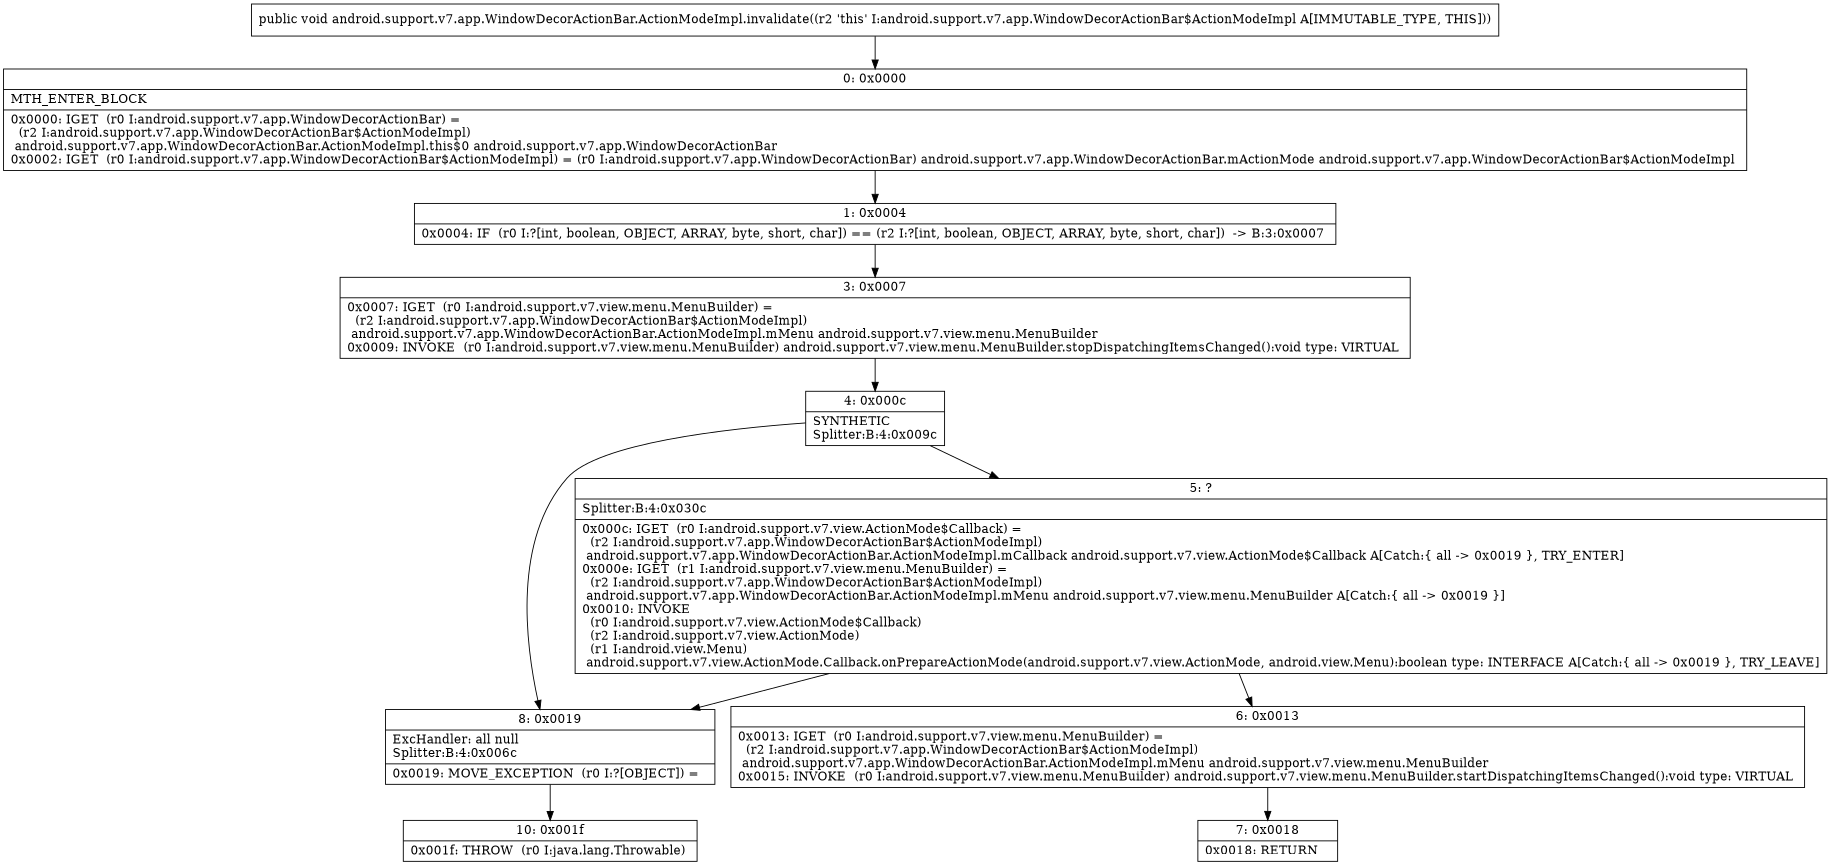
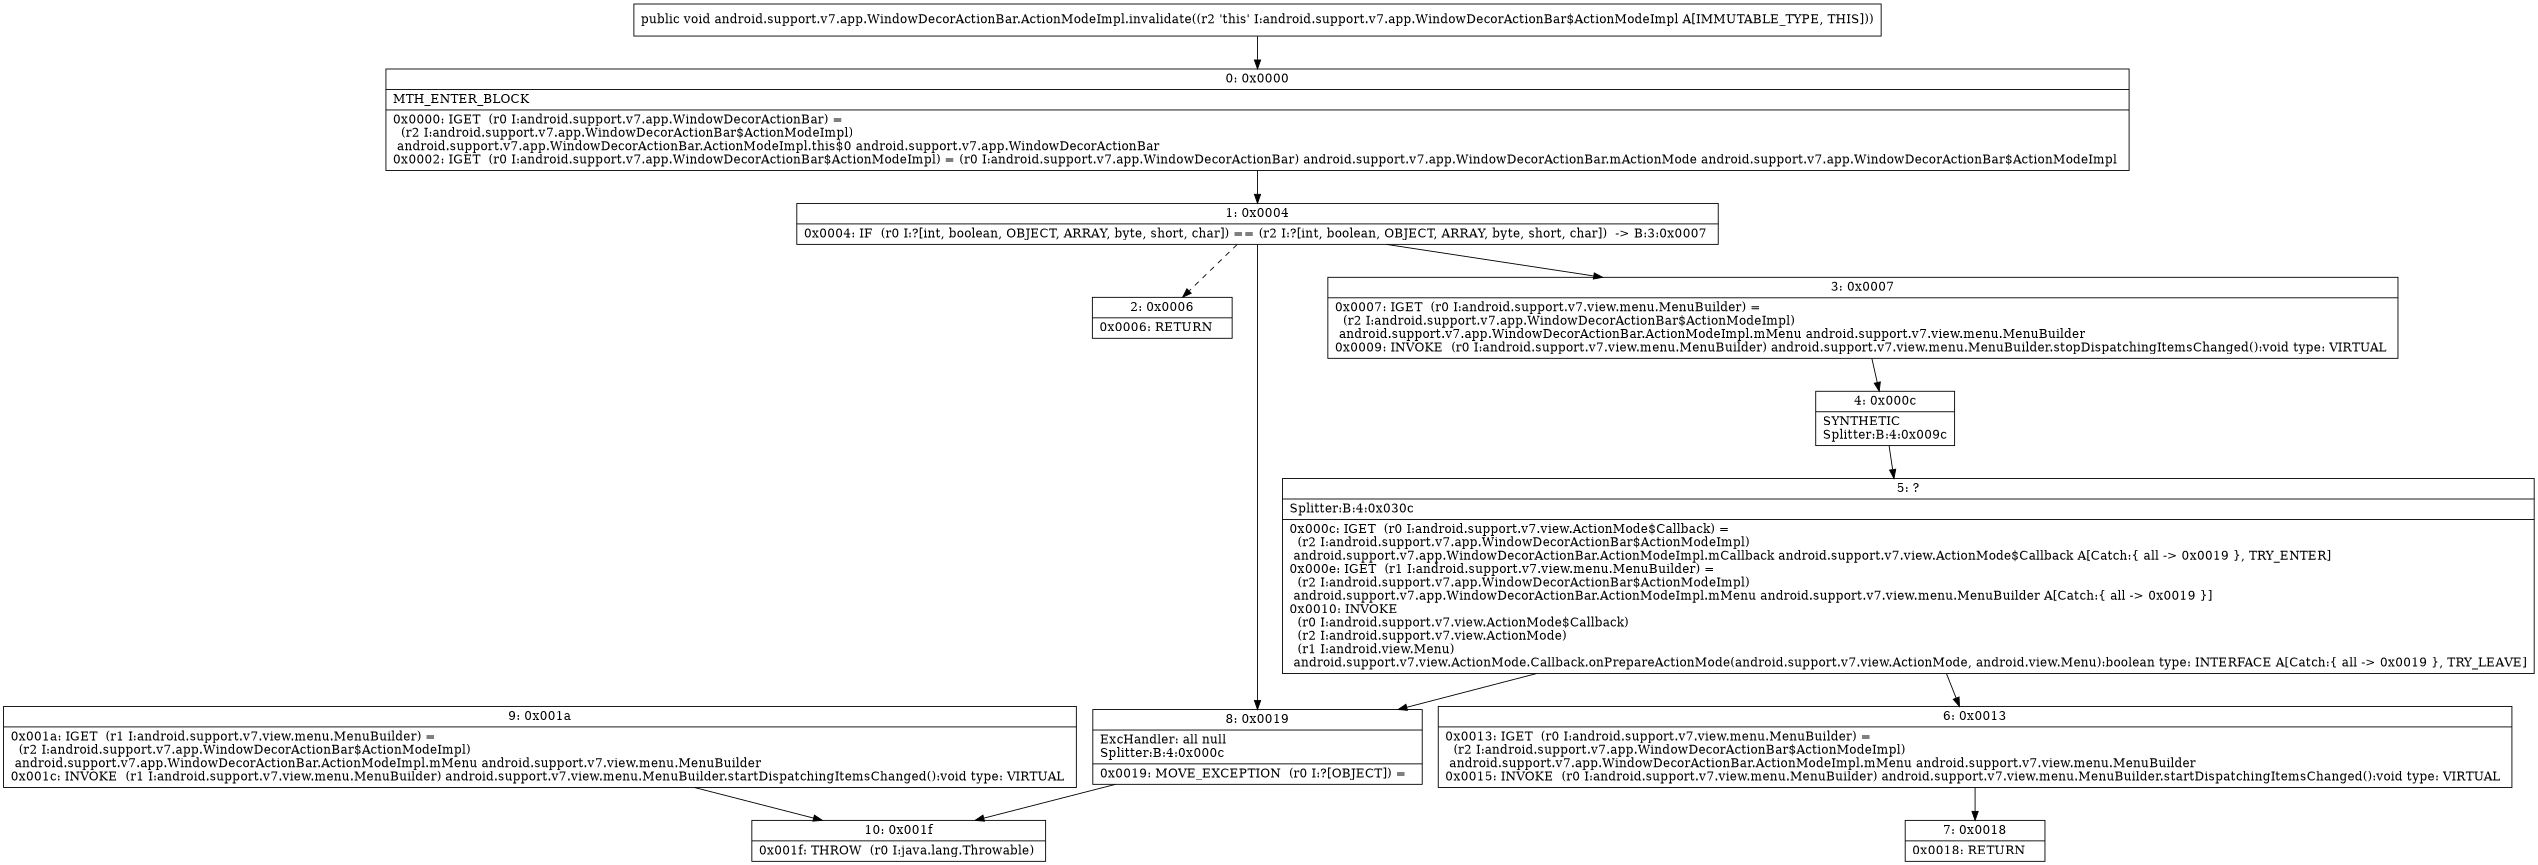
none -> (1162, 318)
(573, 473) -> (1258, 472)
none -> (540, 747)
(455, 753) -> (1162, 753)
